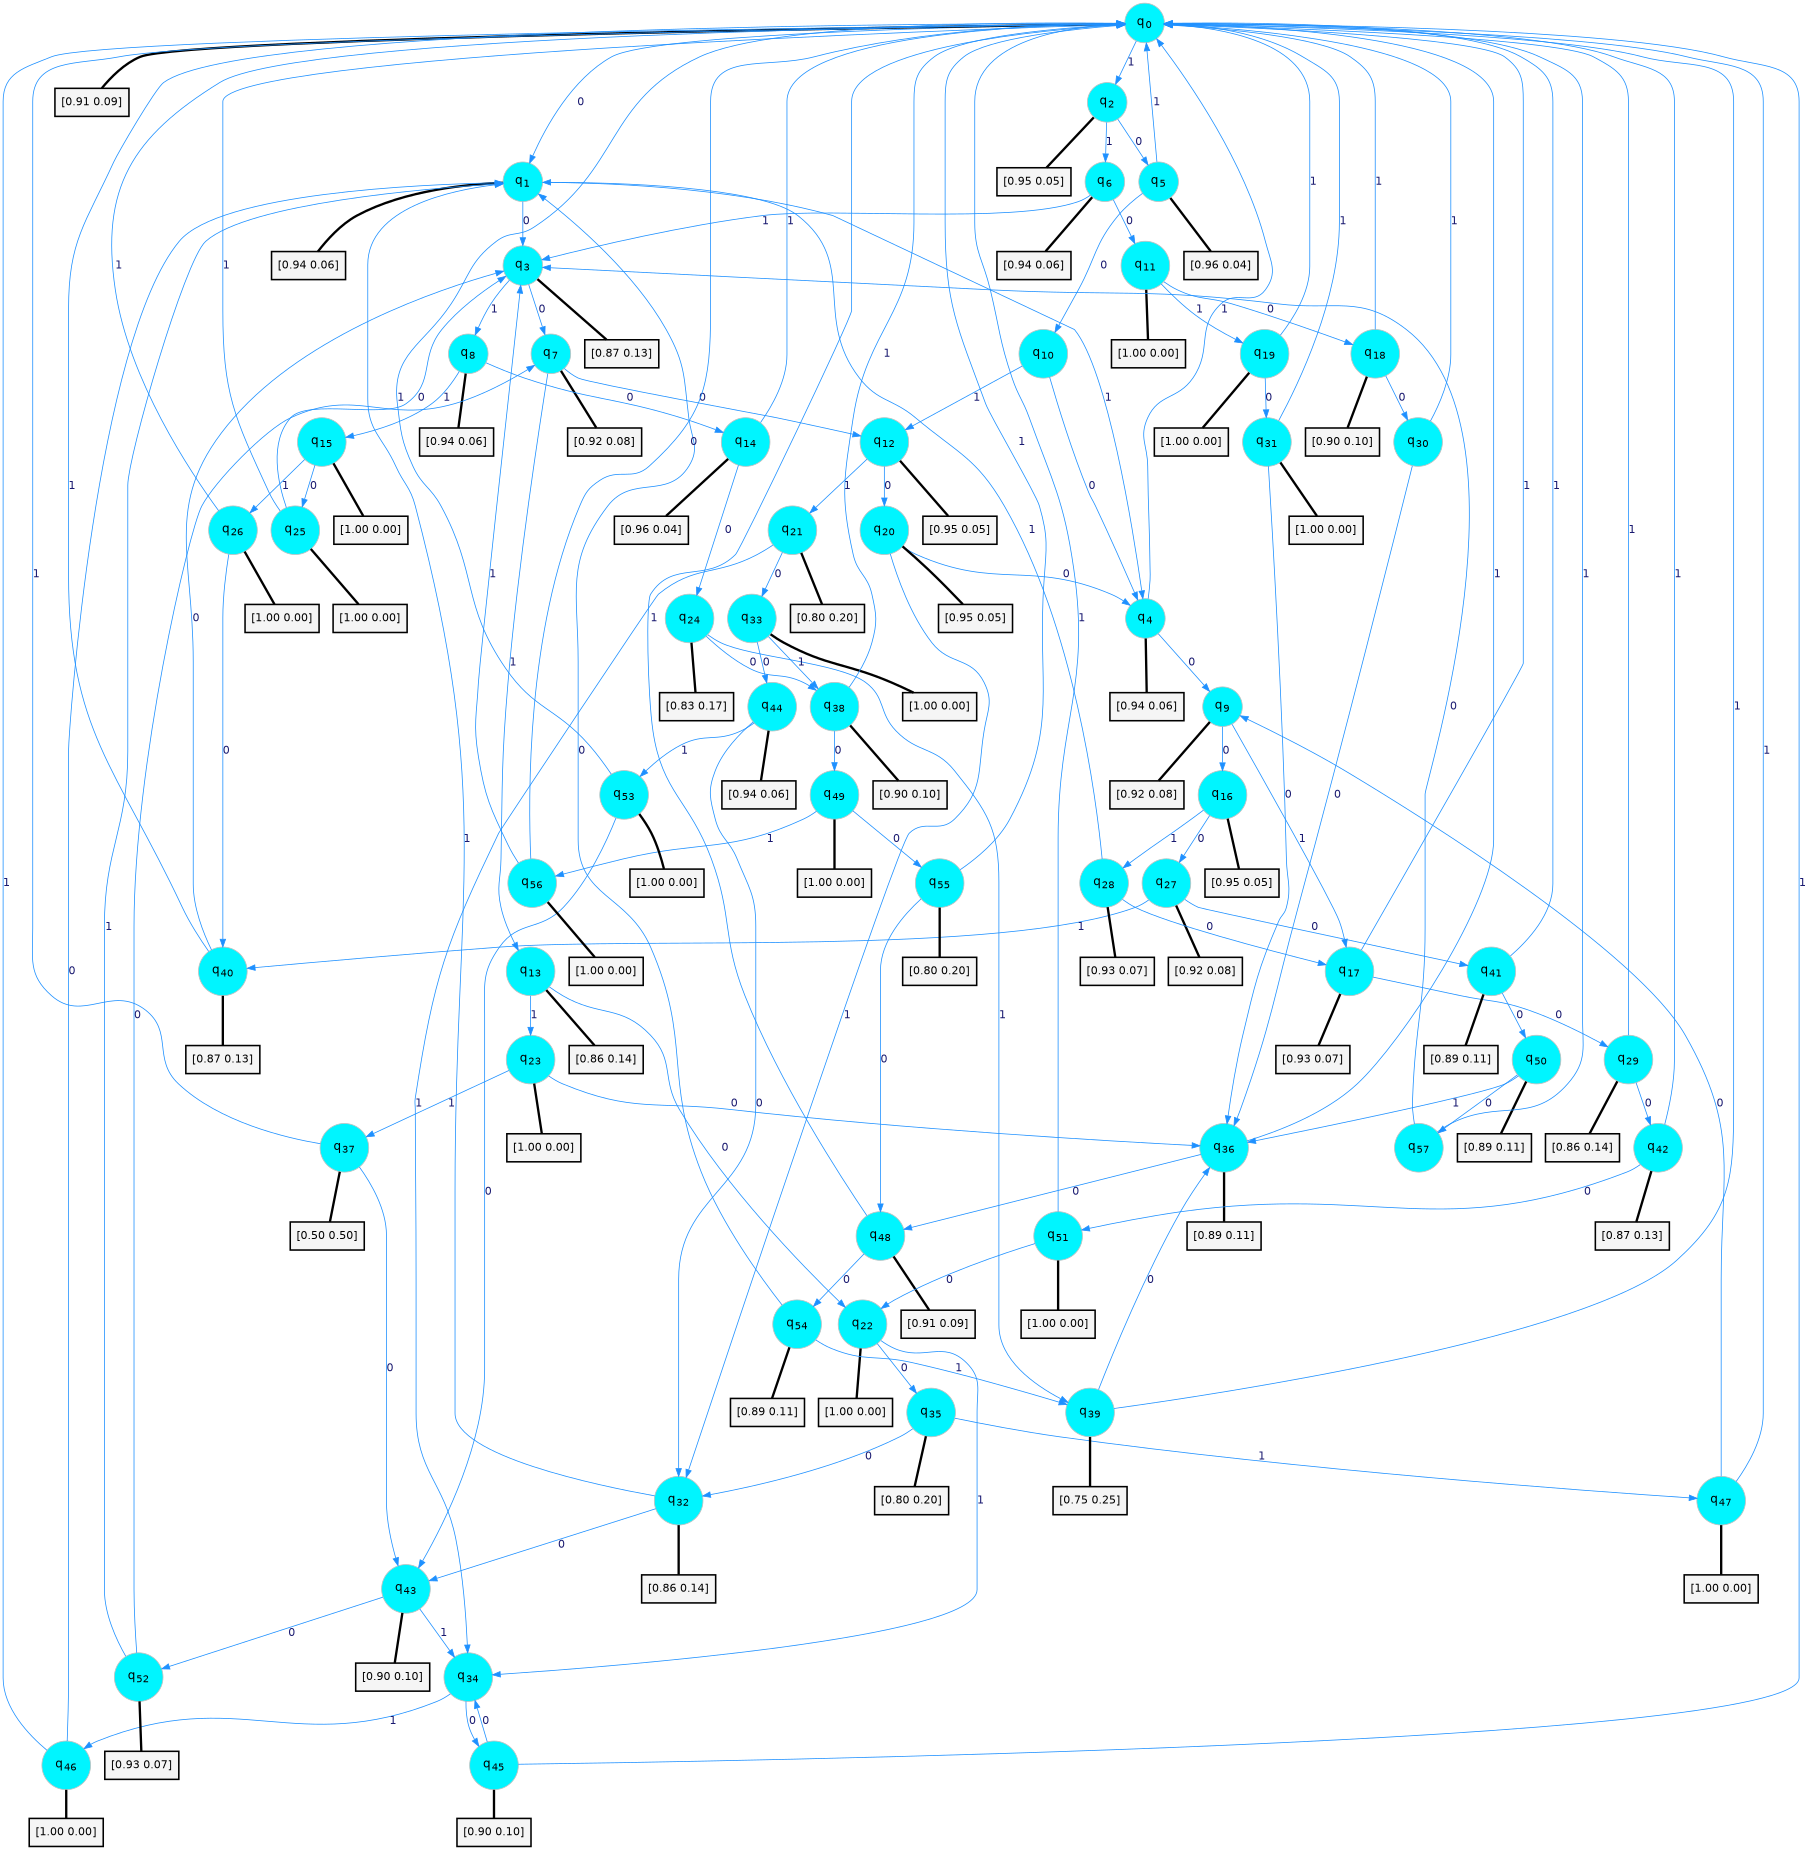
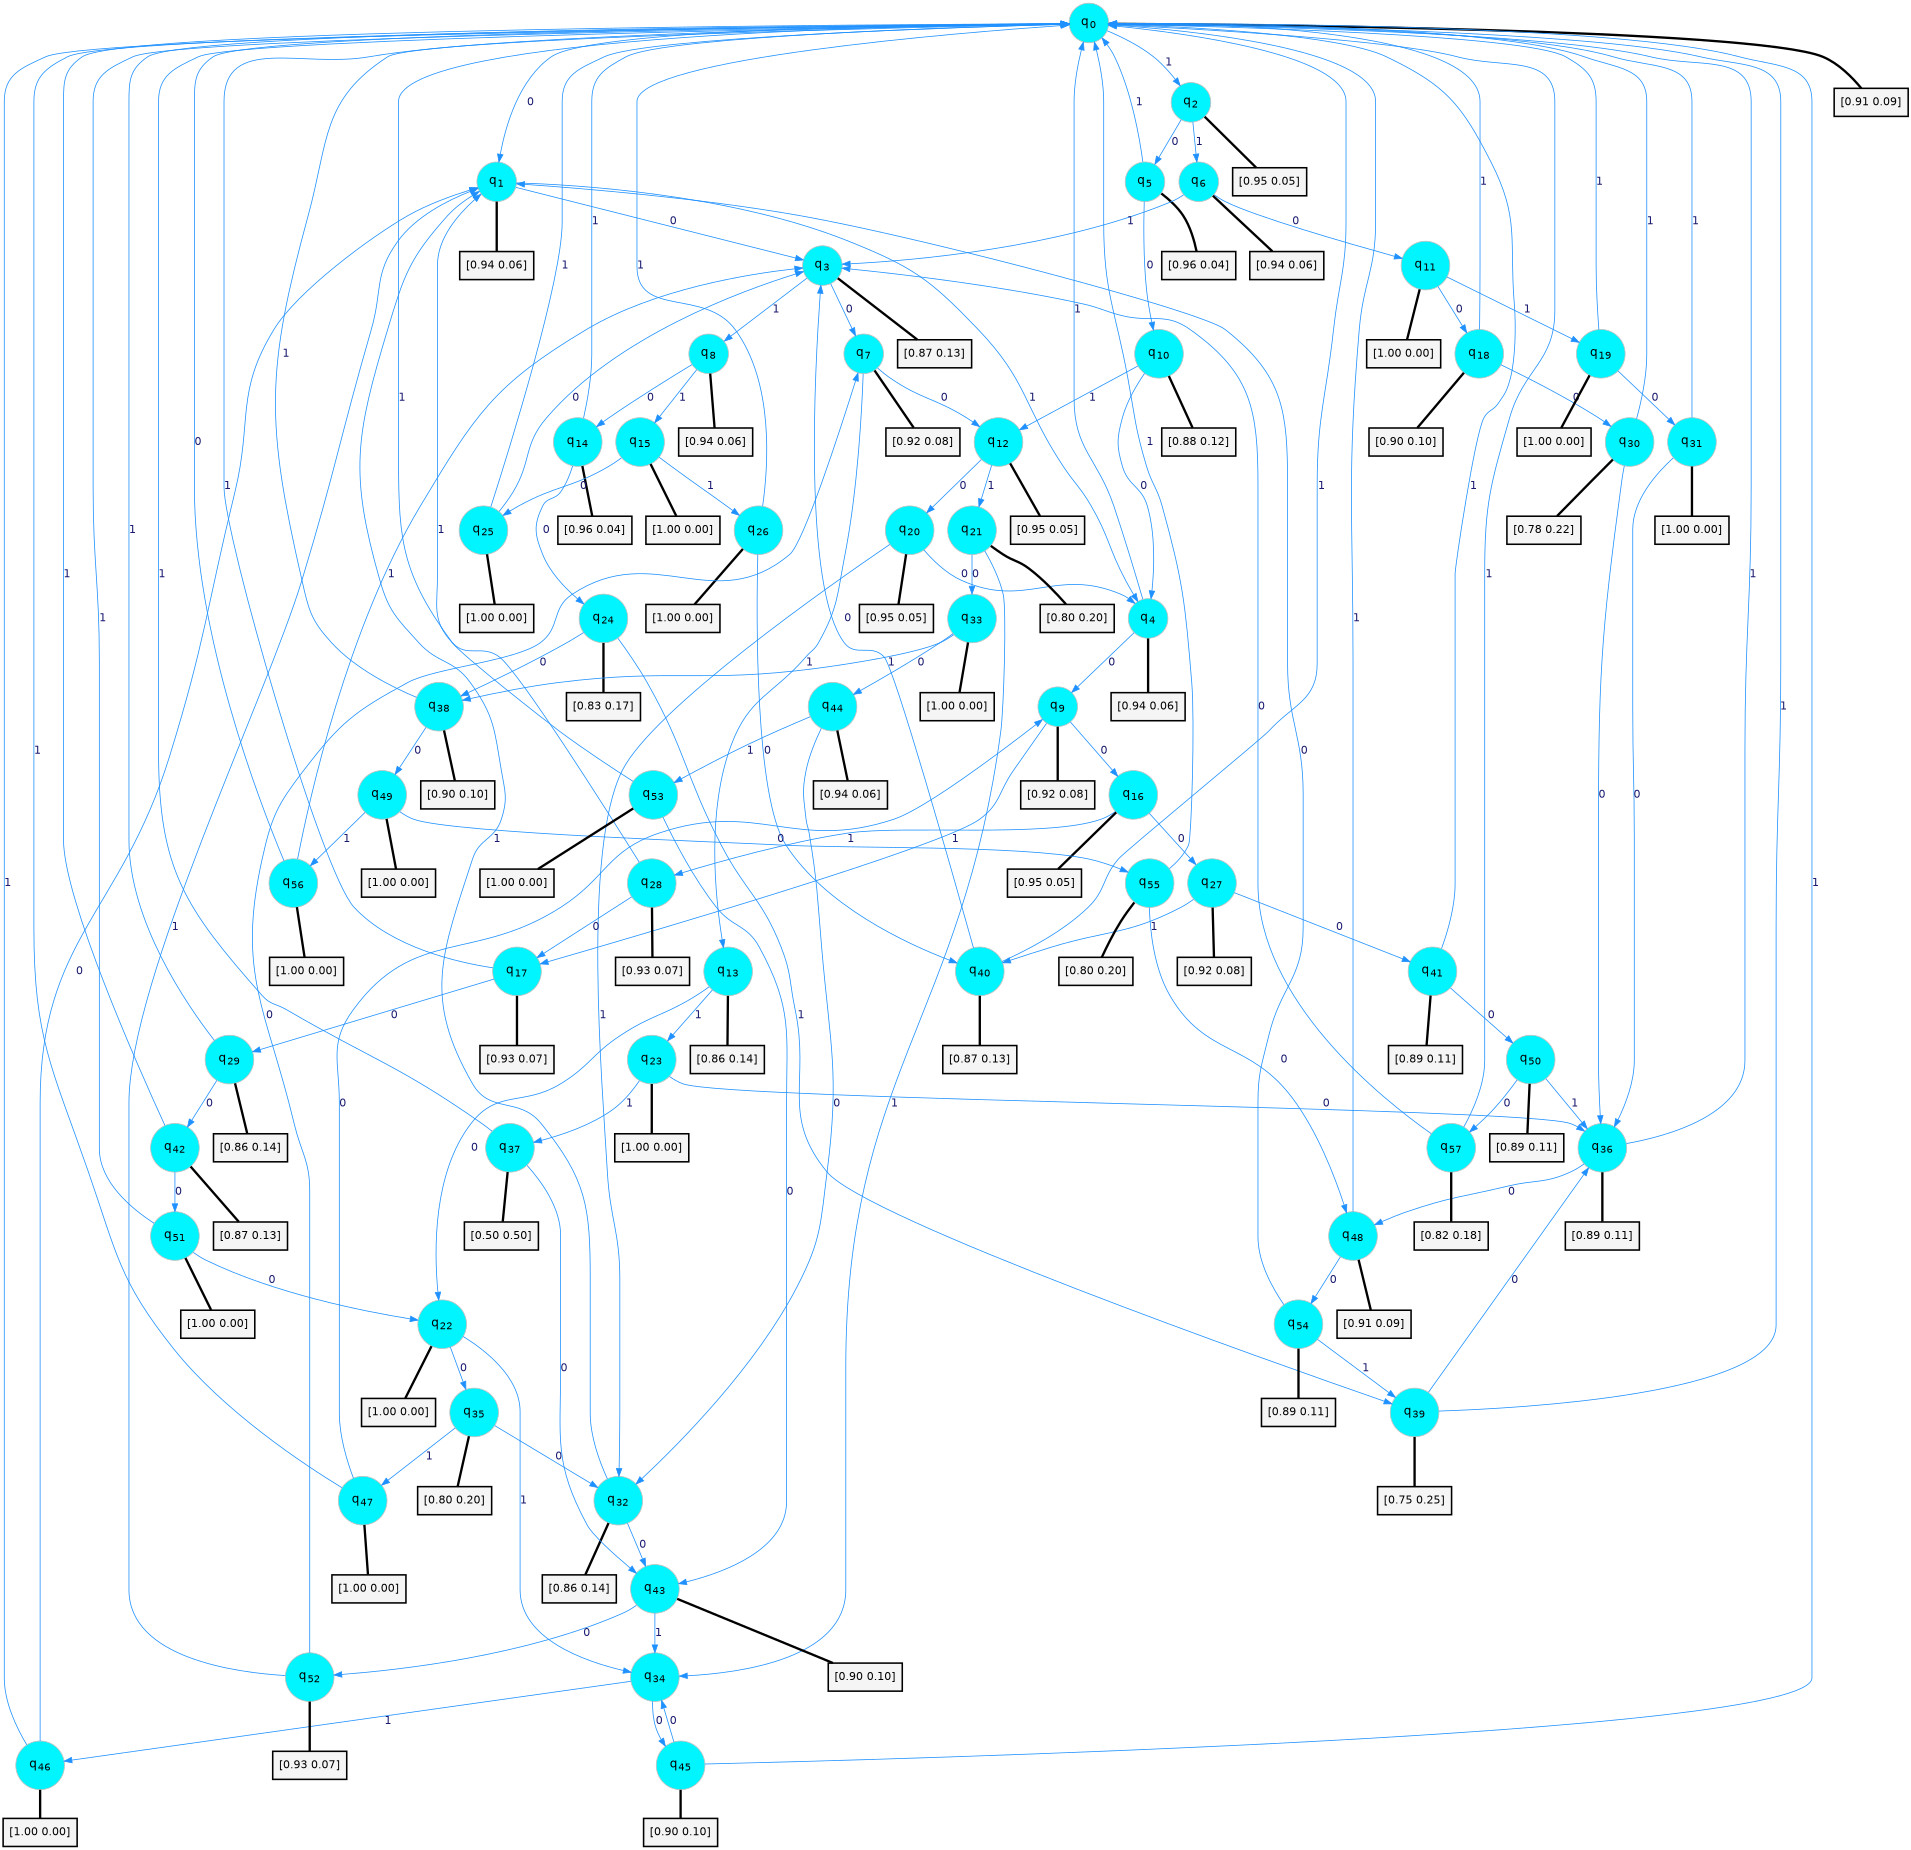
none -> (1199, 442)
none -> (1544, 530)
none -> (1451, 1236)
